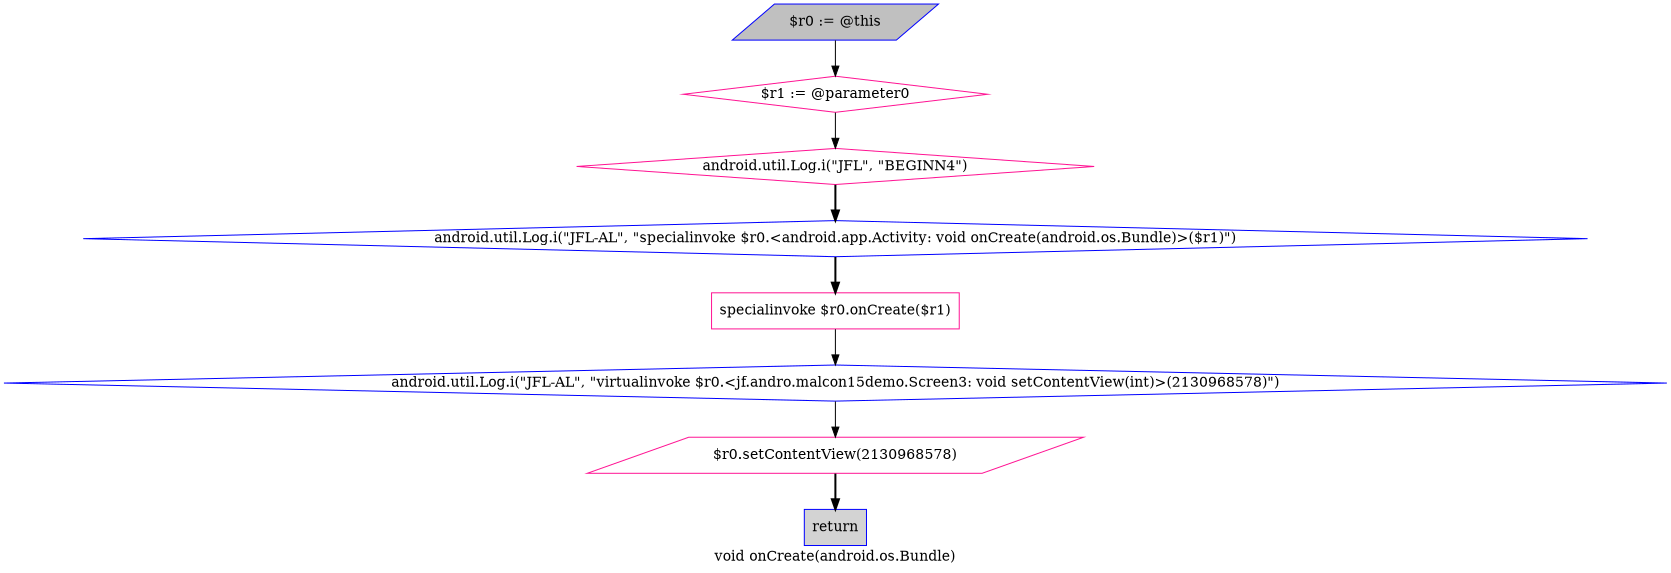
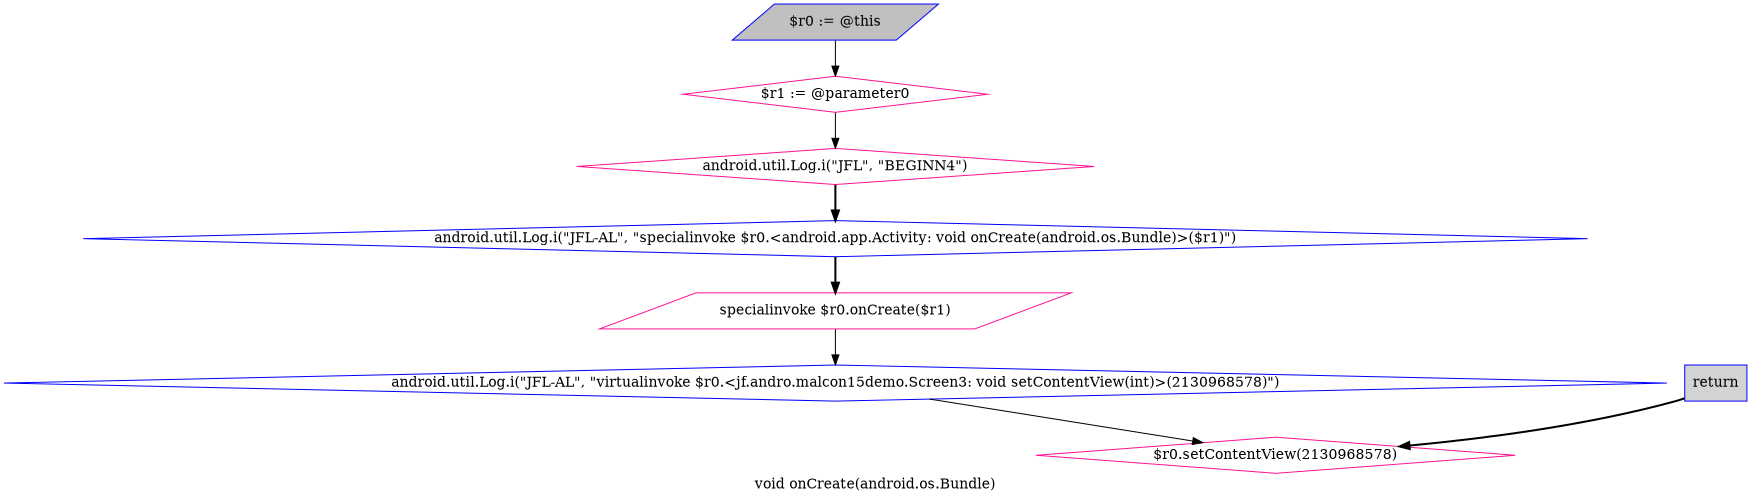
(835, 311) -> (835, 311)
(835, 455) -> (1276, 455)
(835, 486) -> (1548, 428)
